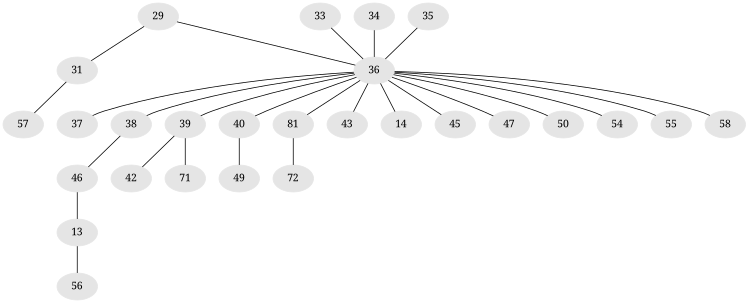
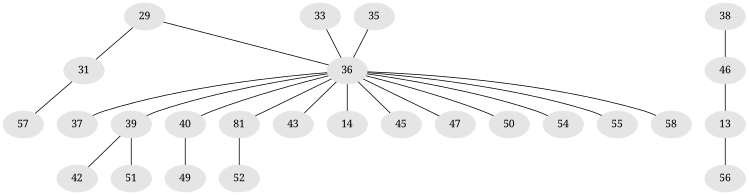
(374, 16) -> none
(249, 89) -> none
(185, 178) -> (131, 178)
(293, 178) -> (239, 178)
